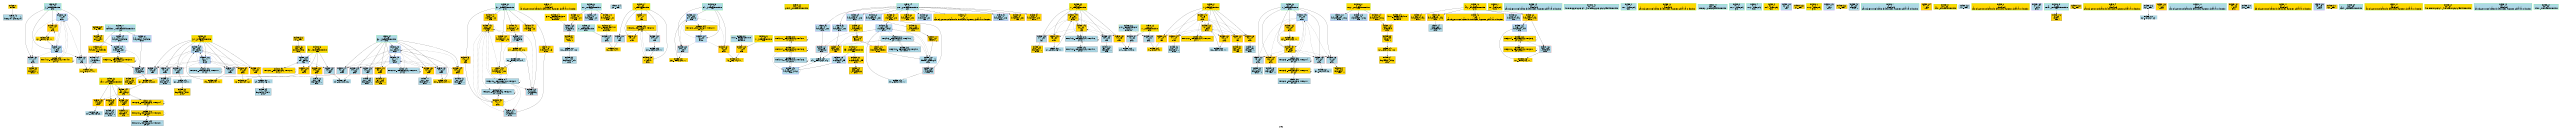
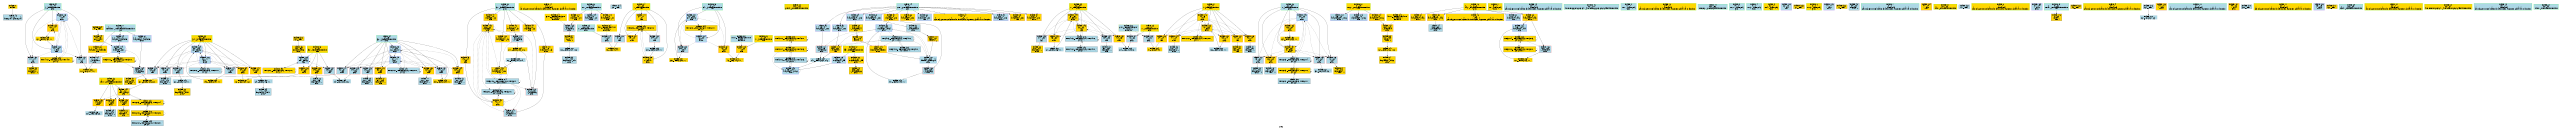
(913, 28) -> (913, 28)
